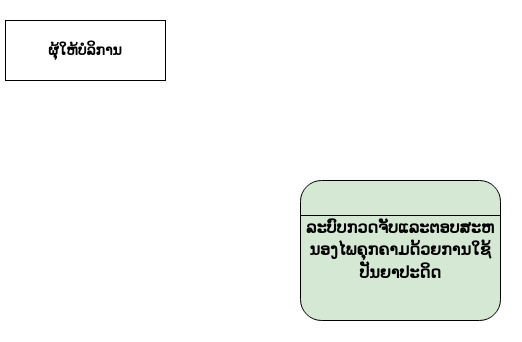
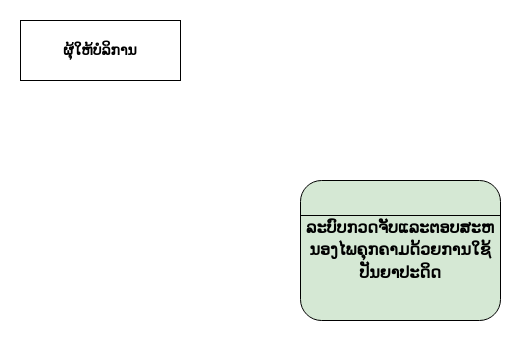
(86, 51) -> (101, 51)
